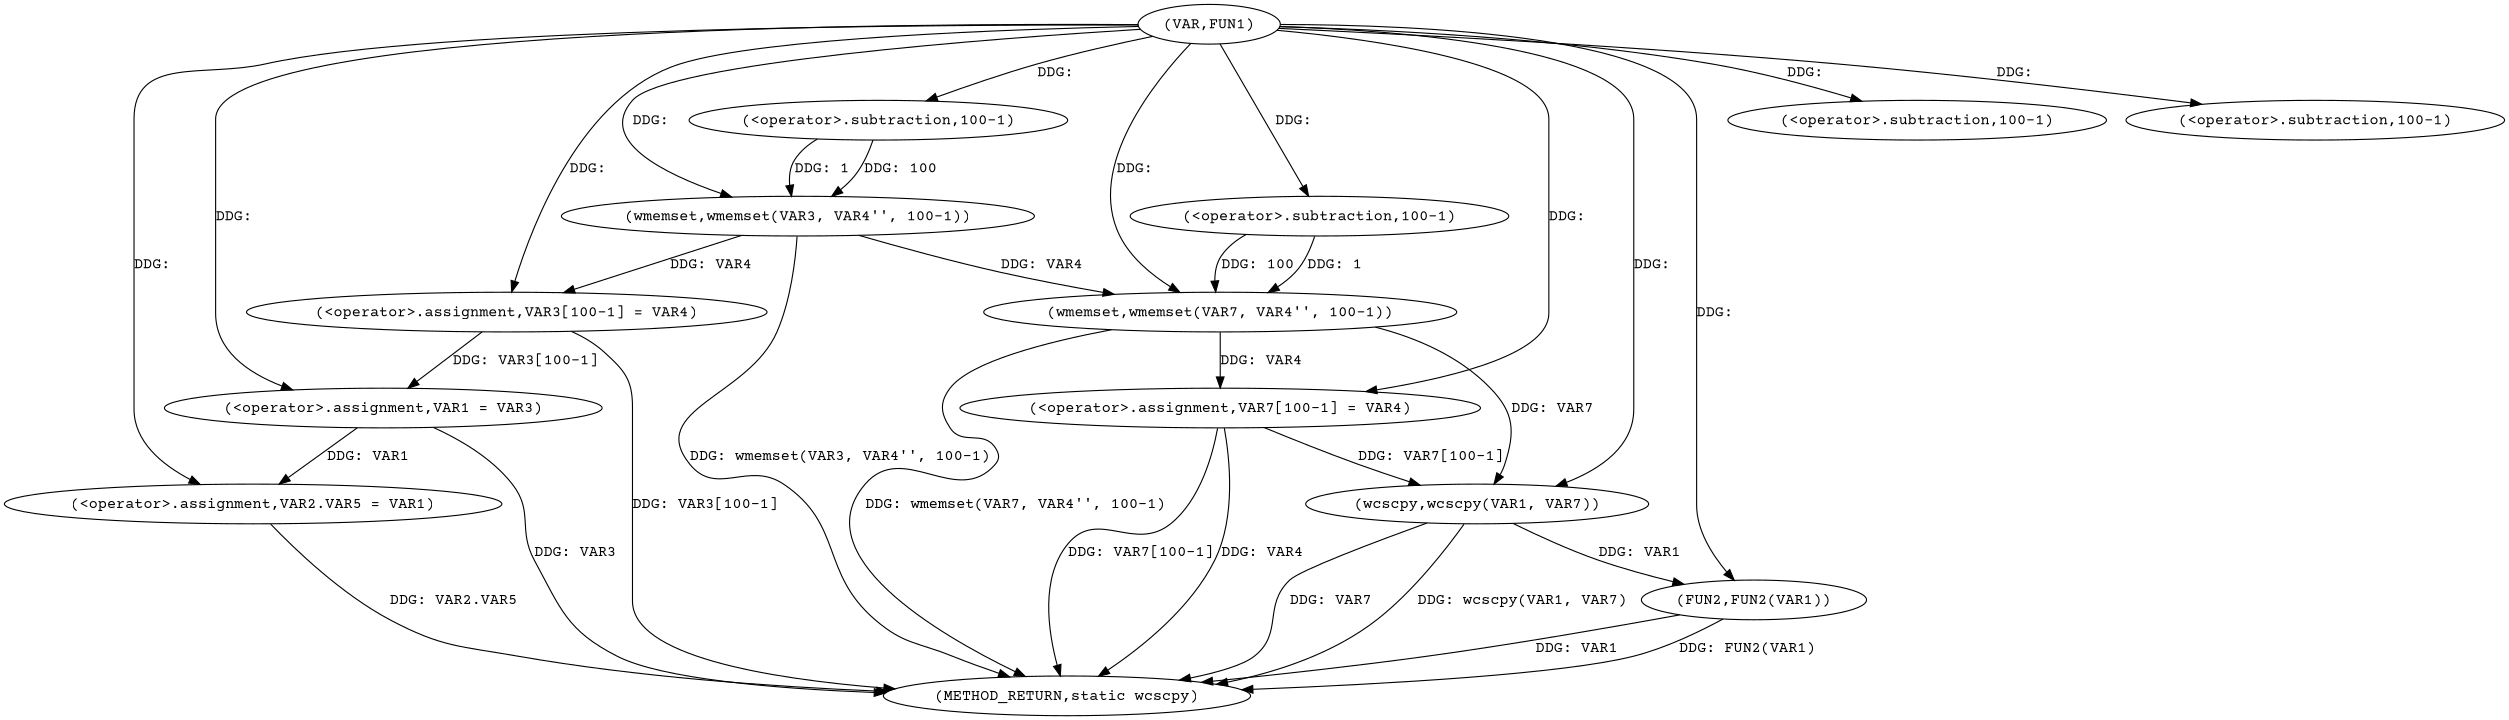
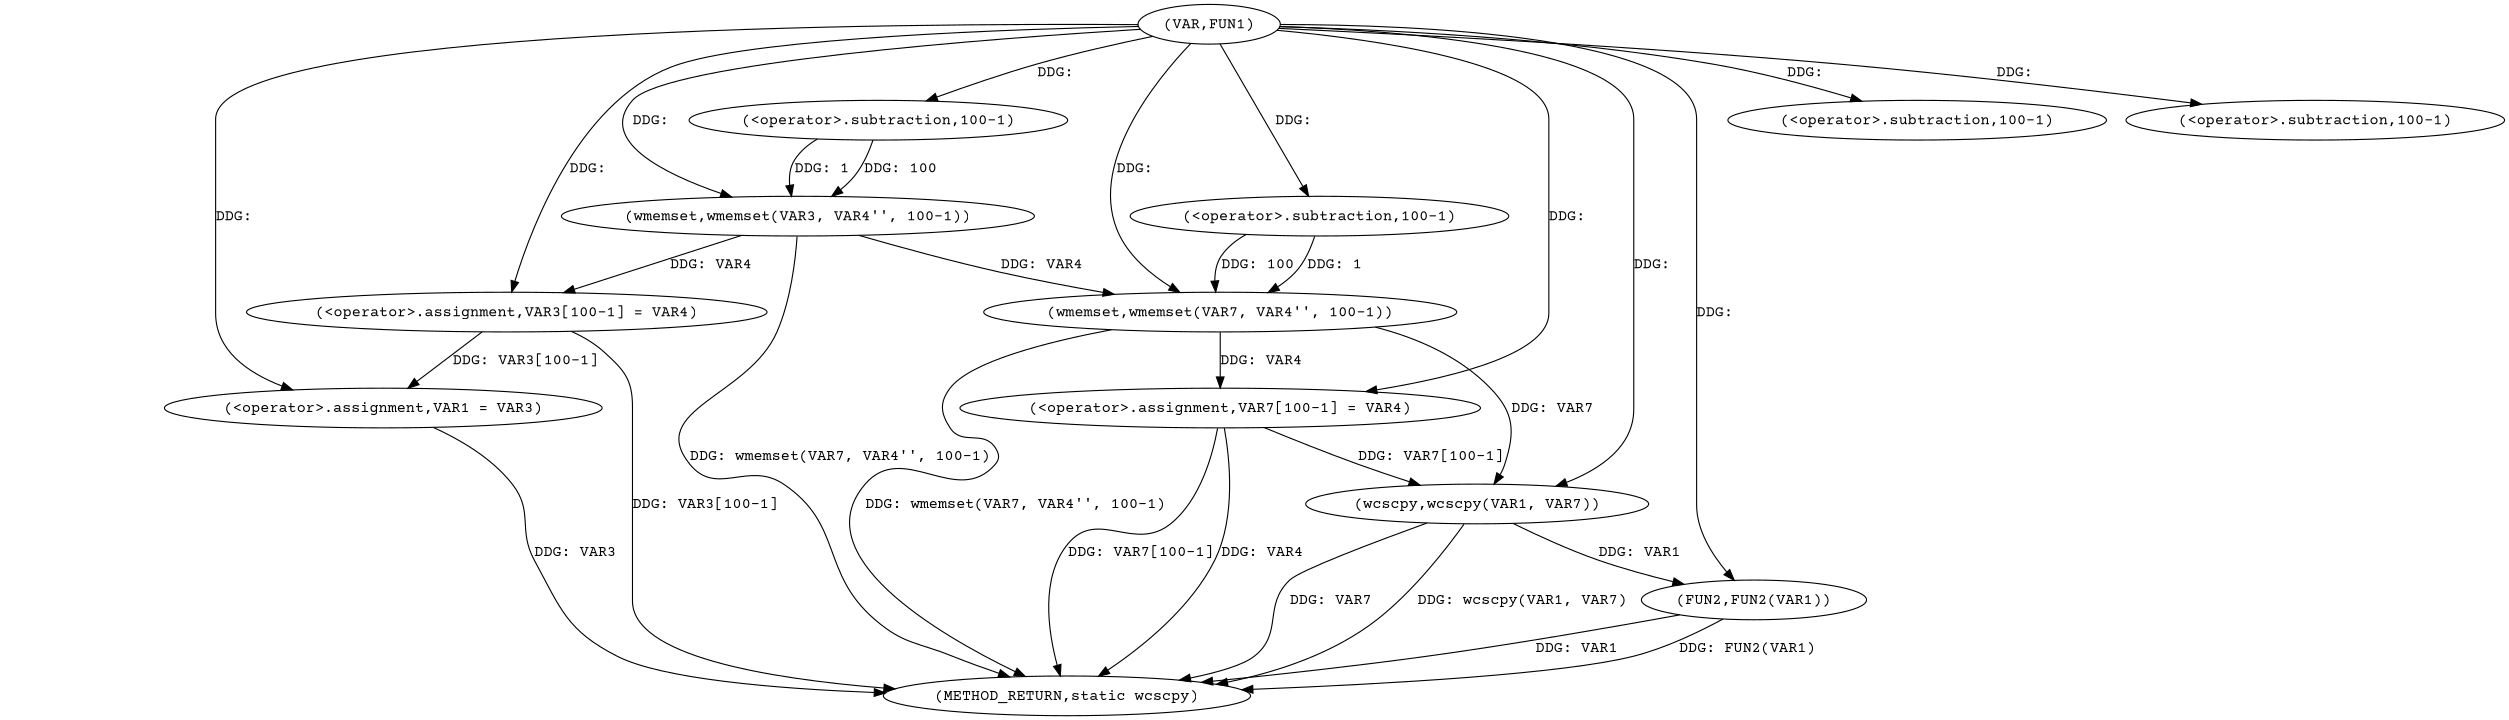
(840, 456) -> (840, 456)
(253, 504) -> none
